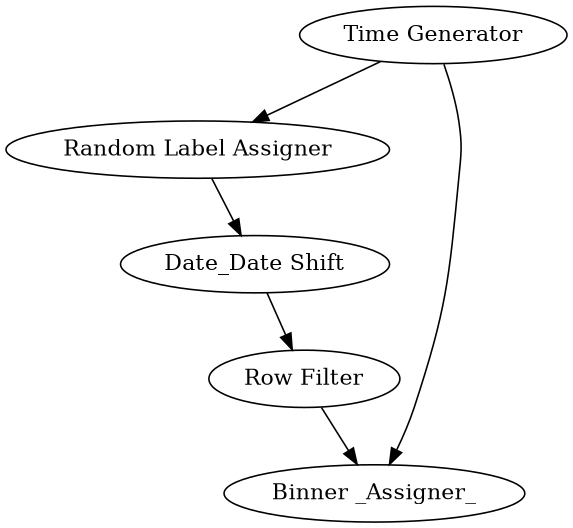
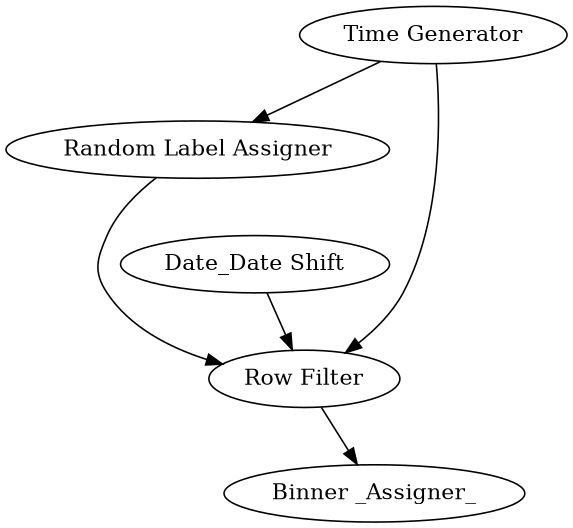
(223, 200) -> (103, 286)
(450, 260) -> (429, 214)
